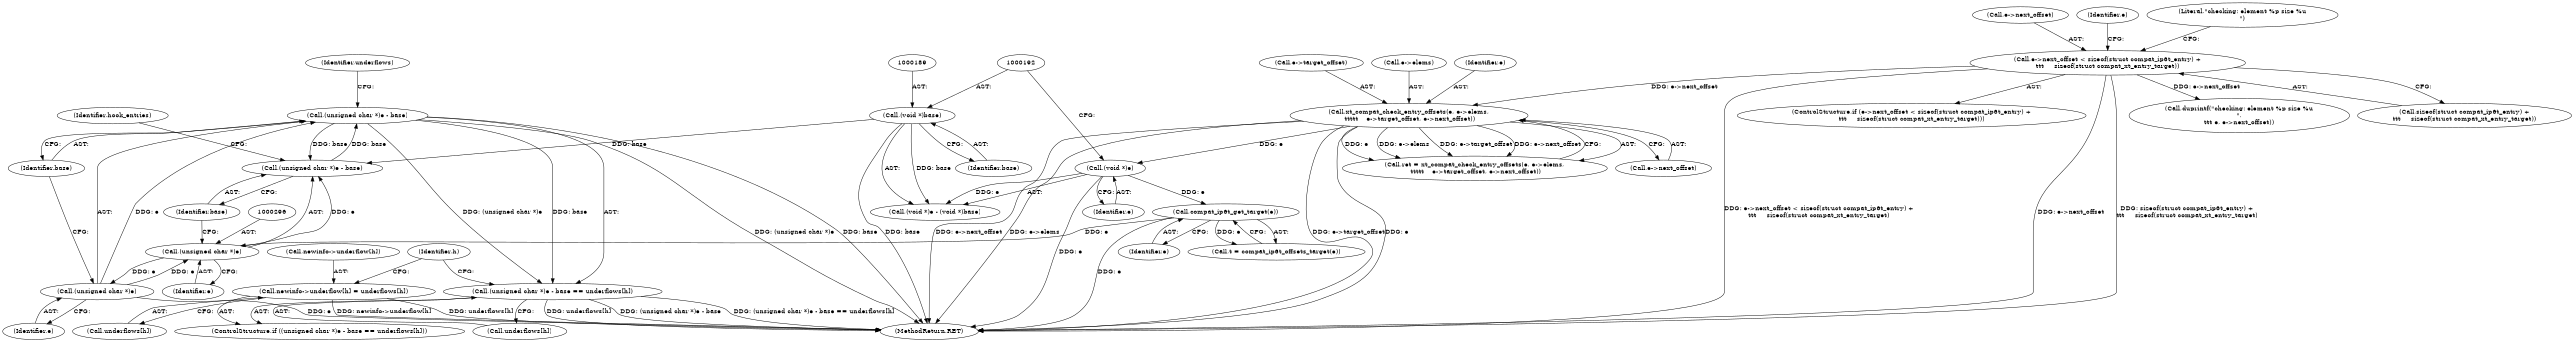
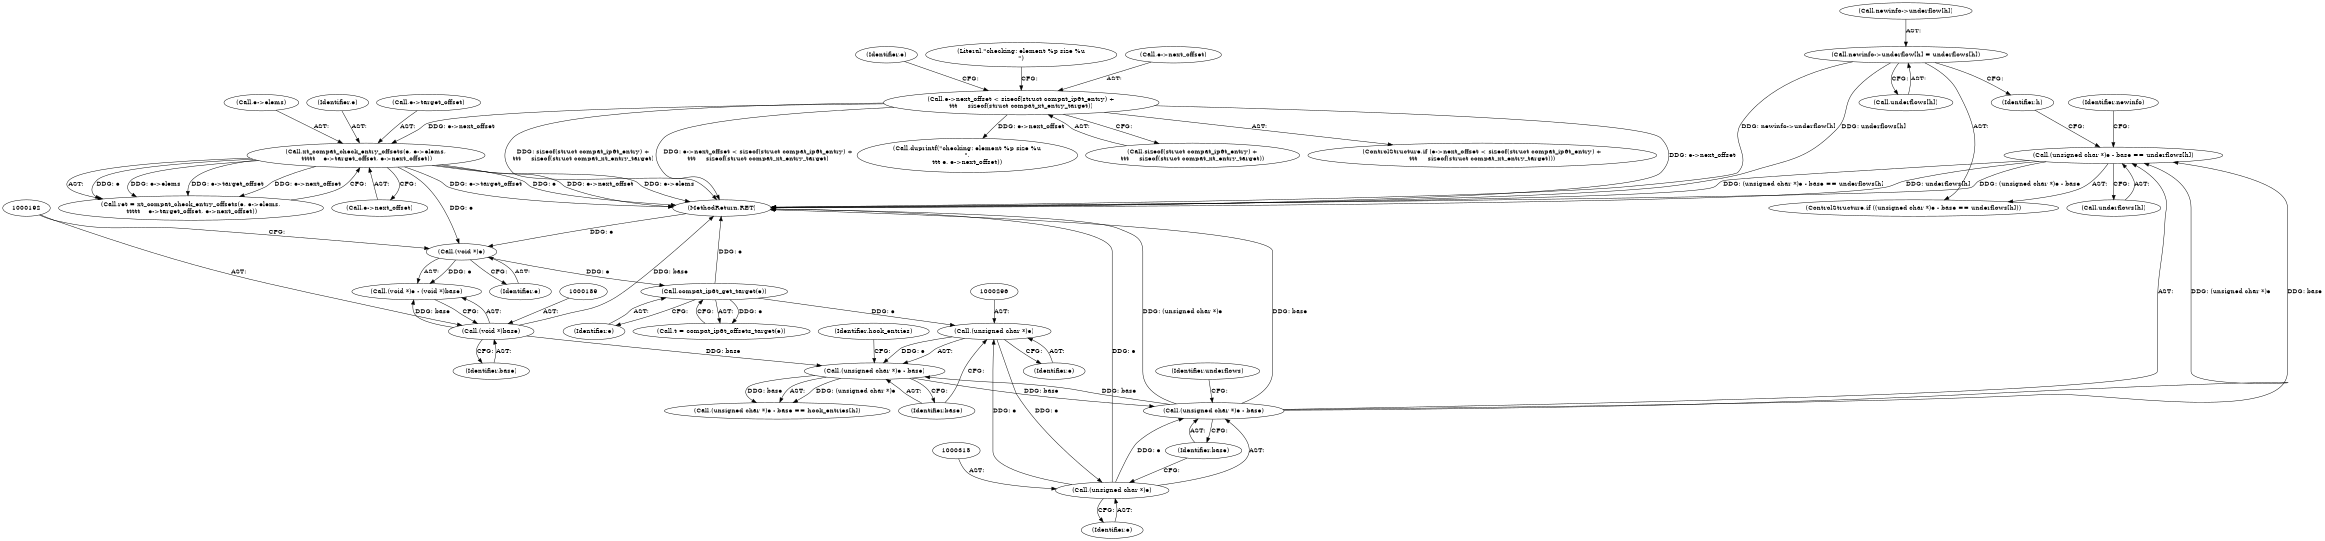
none -> (2113, 103)
(1051, 266) -> (589, 229)
(390, 270) -> (1972, 75)
none -> (454, 310)
none -> (777, 411)
none -> (956, 451)
